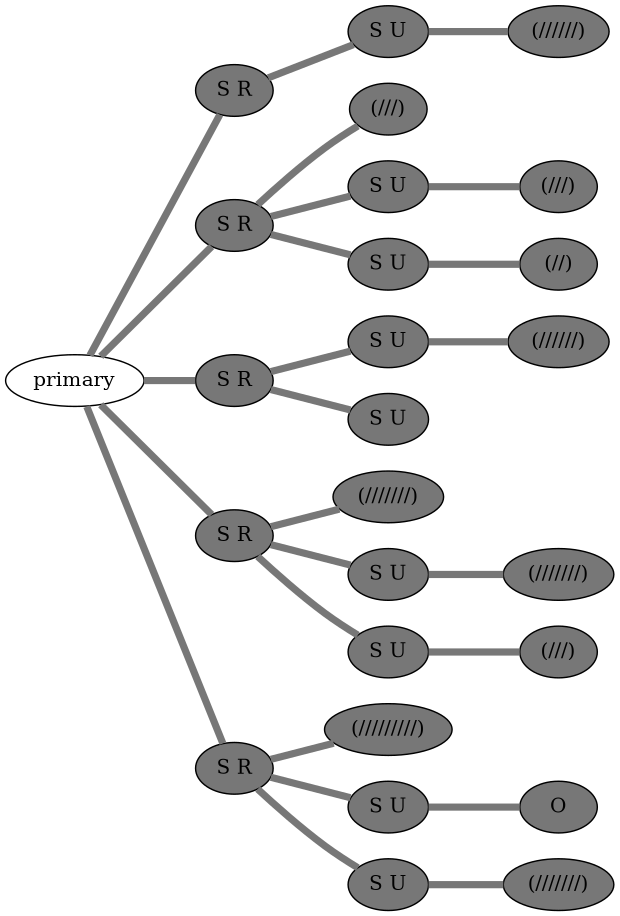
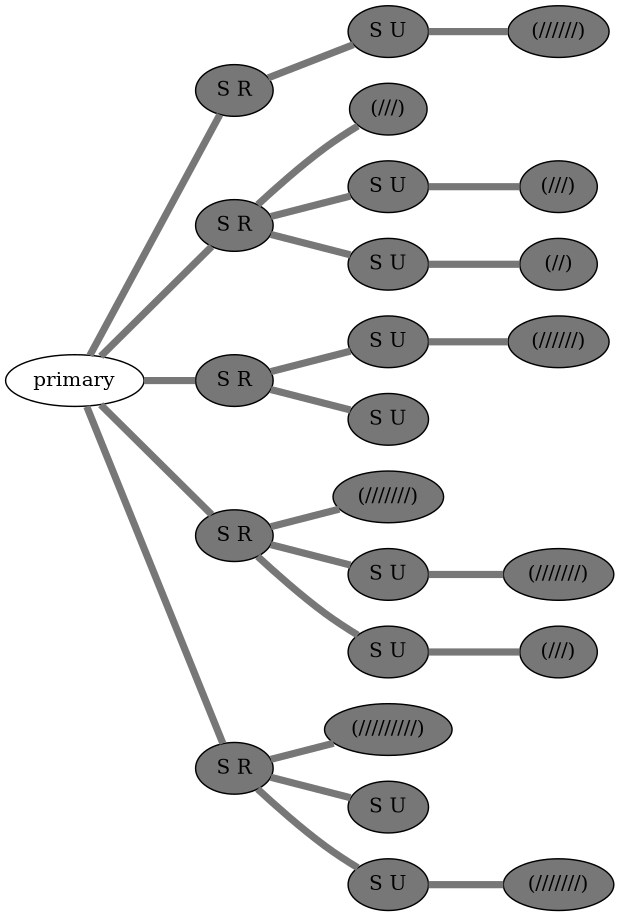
(559, 807) -> none
